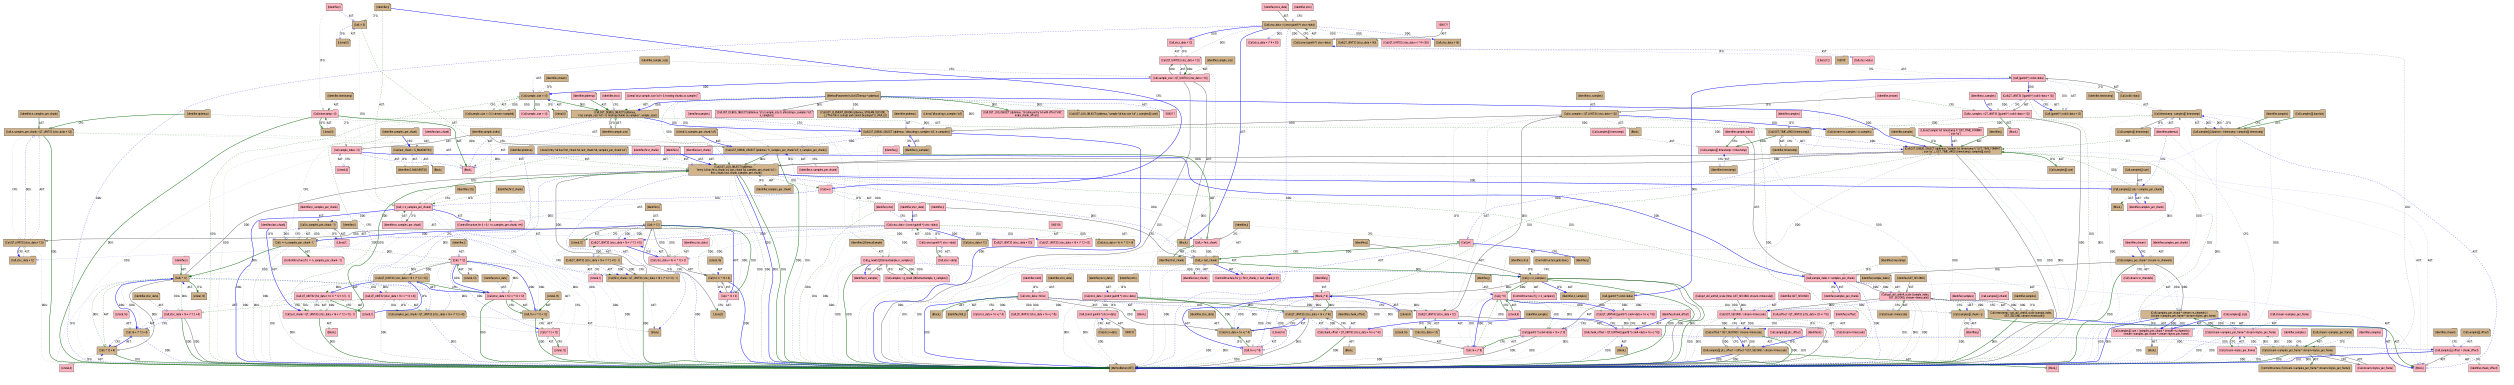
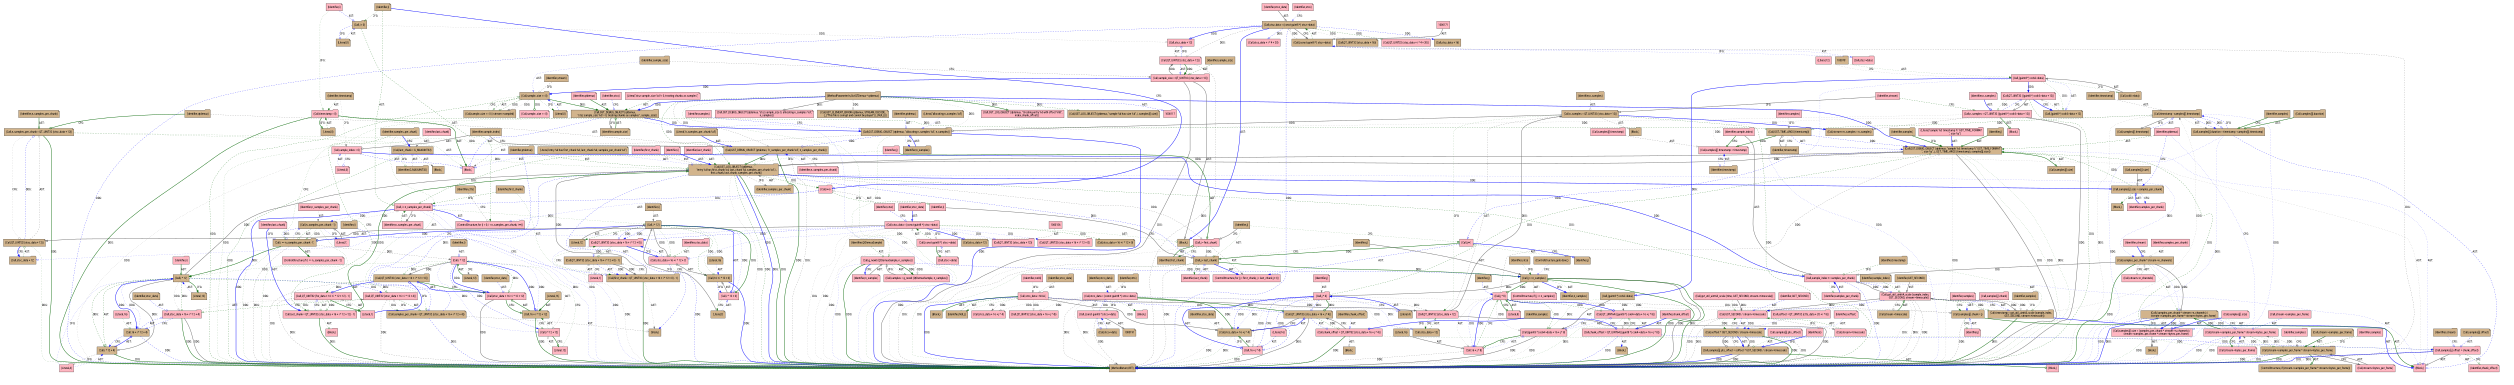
(360, 127) -> (766, 34)
(441, 198) -> (477, 207)
(1322, 296) -> (1322, 296)
(804, 359) -> (228, 344)
(608, 364) -> (608, 364)
